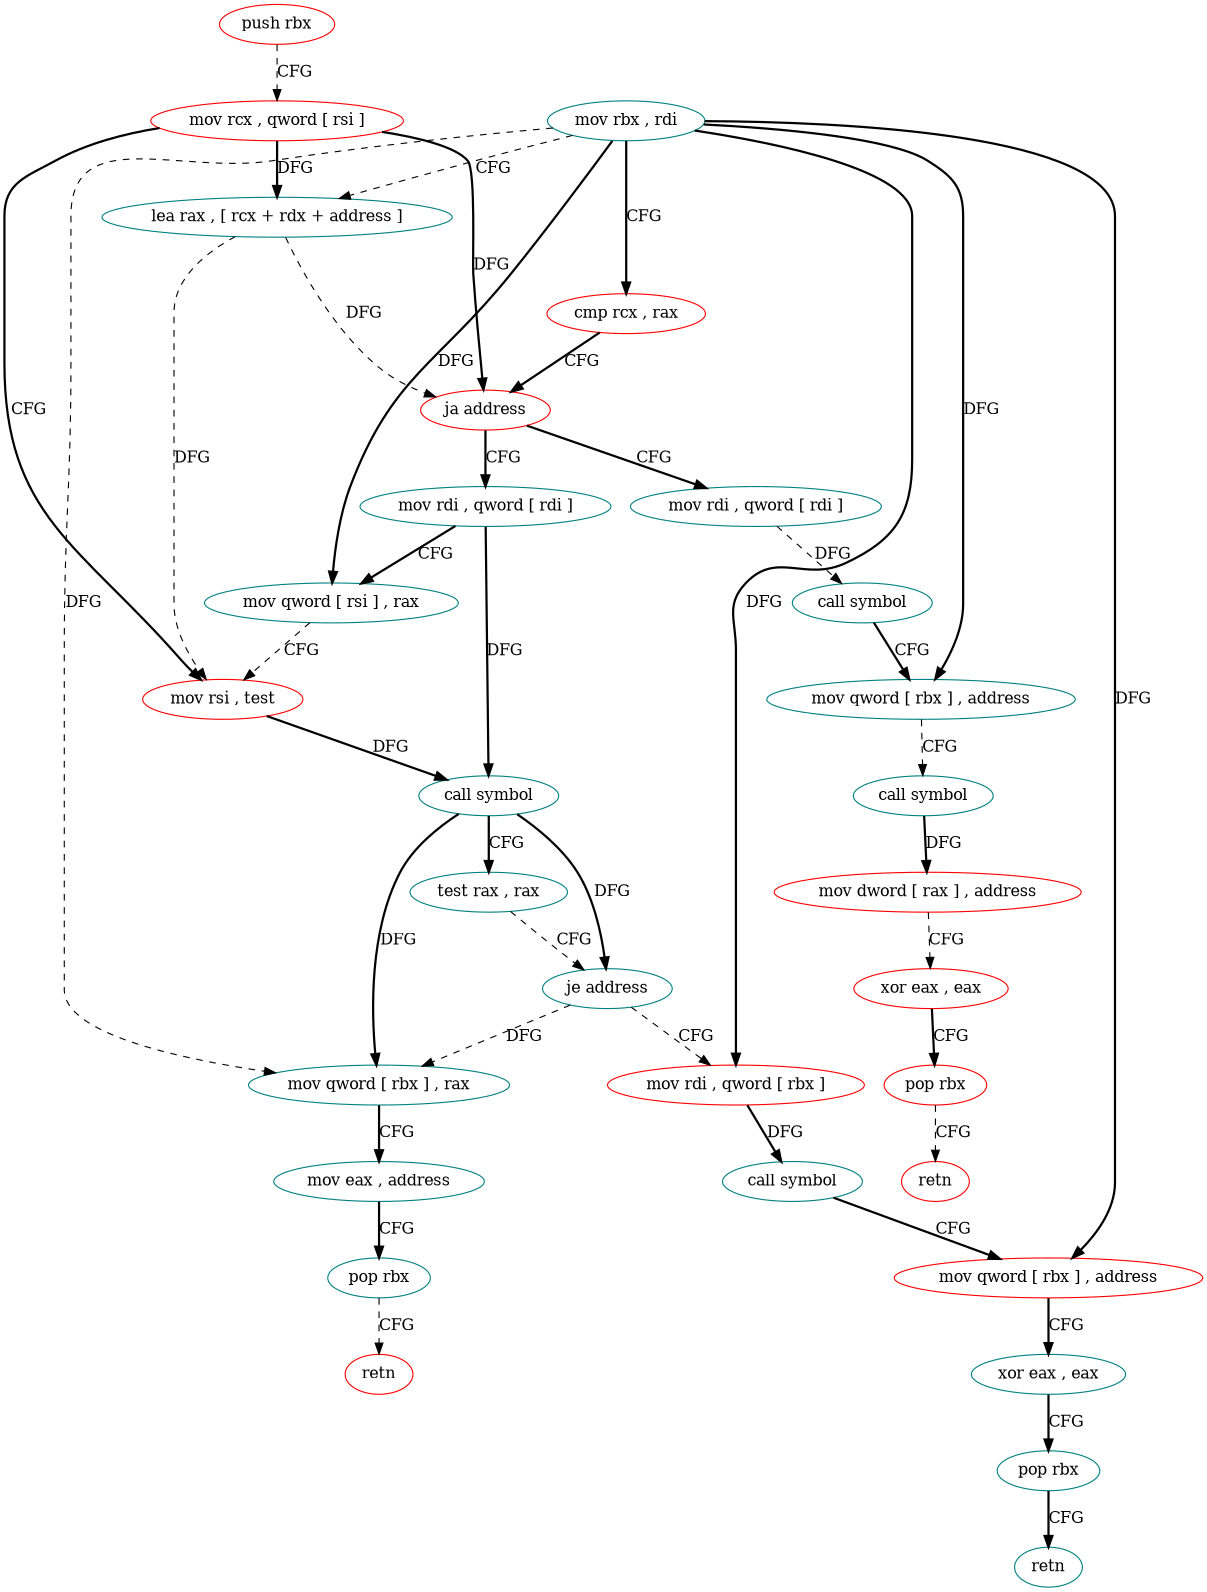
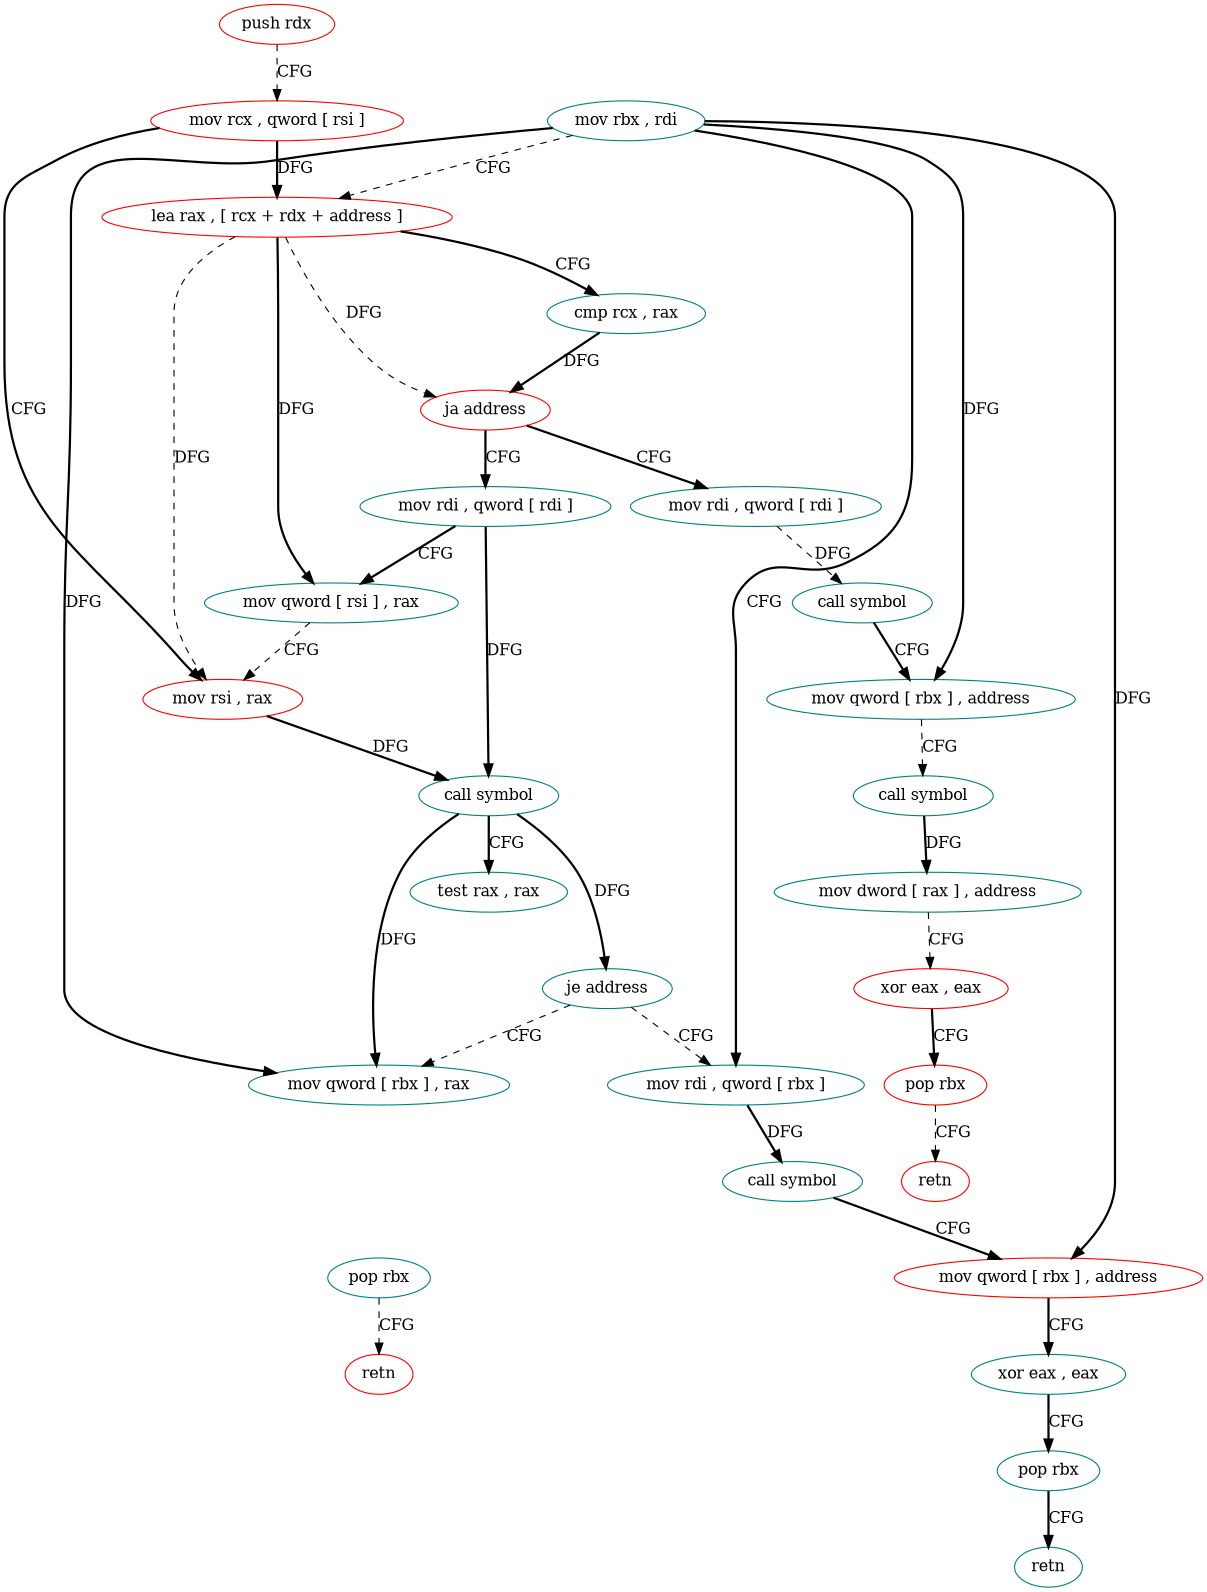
(277, 24) -> (277, 24)
(626, 212) -> (497, 252)
(277, 217) -> (277, 217)
(473, 224) -> none
(626, 314) -> (626, 314)
(447, 344) -> (278, 409)
(582, 362) -> (582, 362)
(69, 457) -> (69, 457)
(764, 603) -> (764, 603)
(223, 699) -> (223, 699)
(928, 892) -> (928, 892)
(543, 938) -> none
(524, 1037) -> (524, 1037)
(736, 1085) -> (736, 1085)
(379, 1181) -> none
